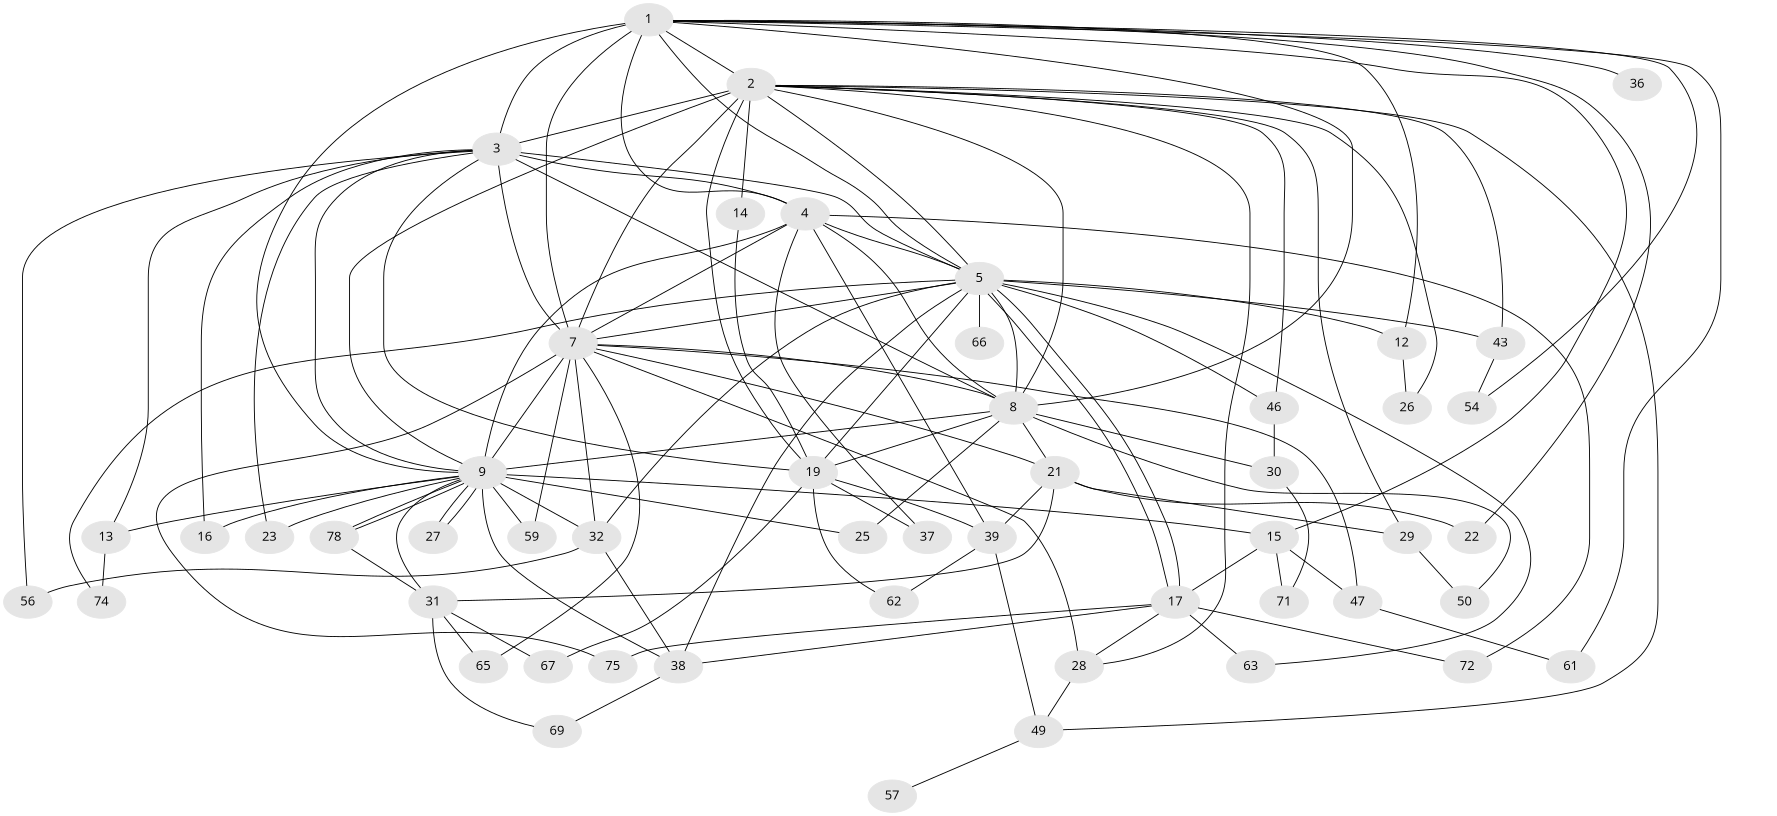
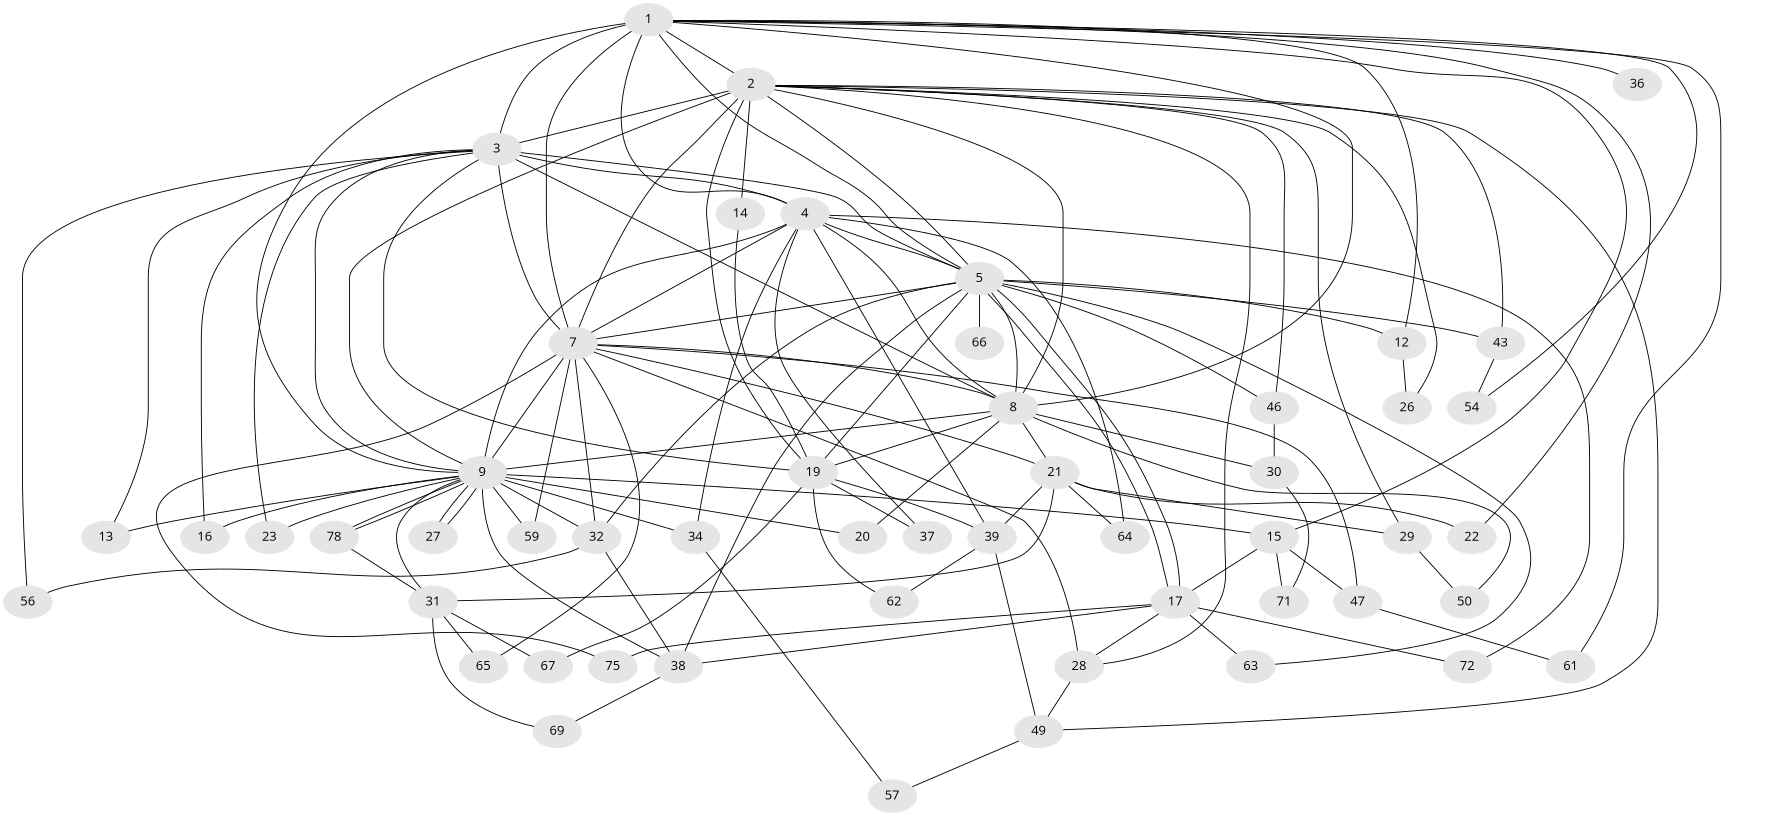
none -> (696, 537)
(863, 537) -> (863, 537)
none -> (1125, 537)
(102, 602) -> none
